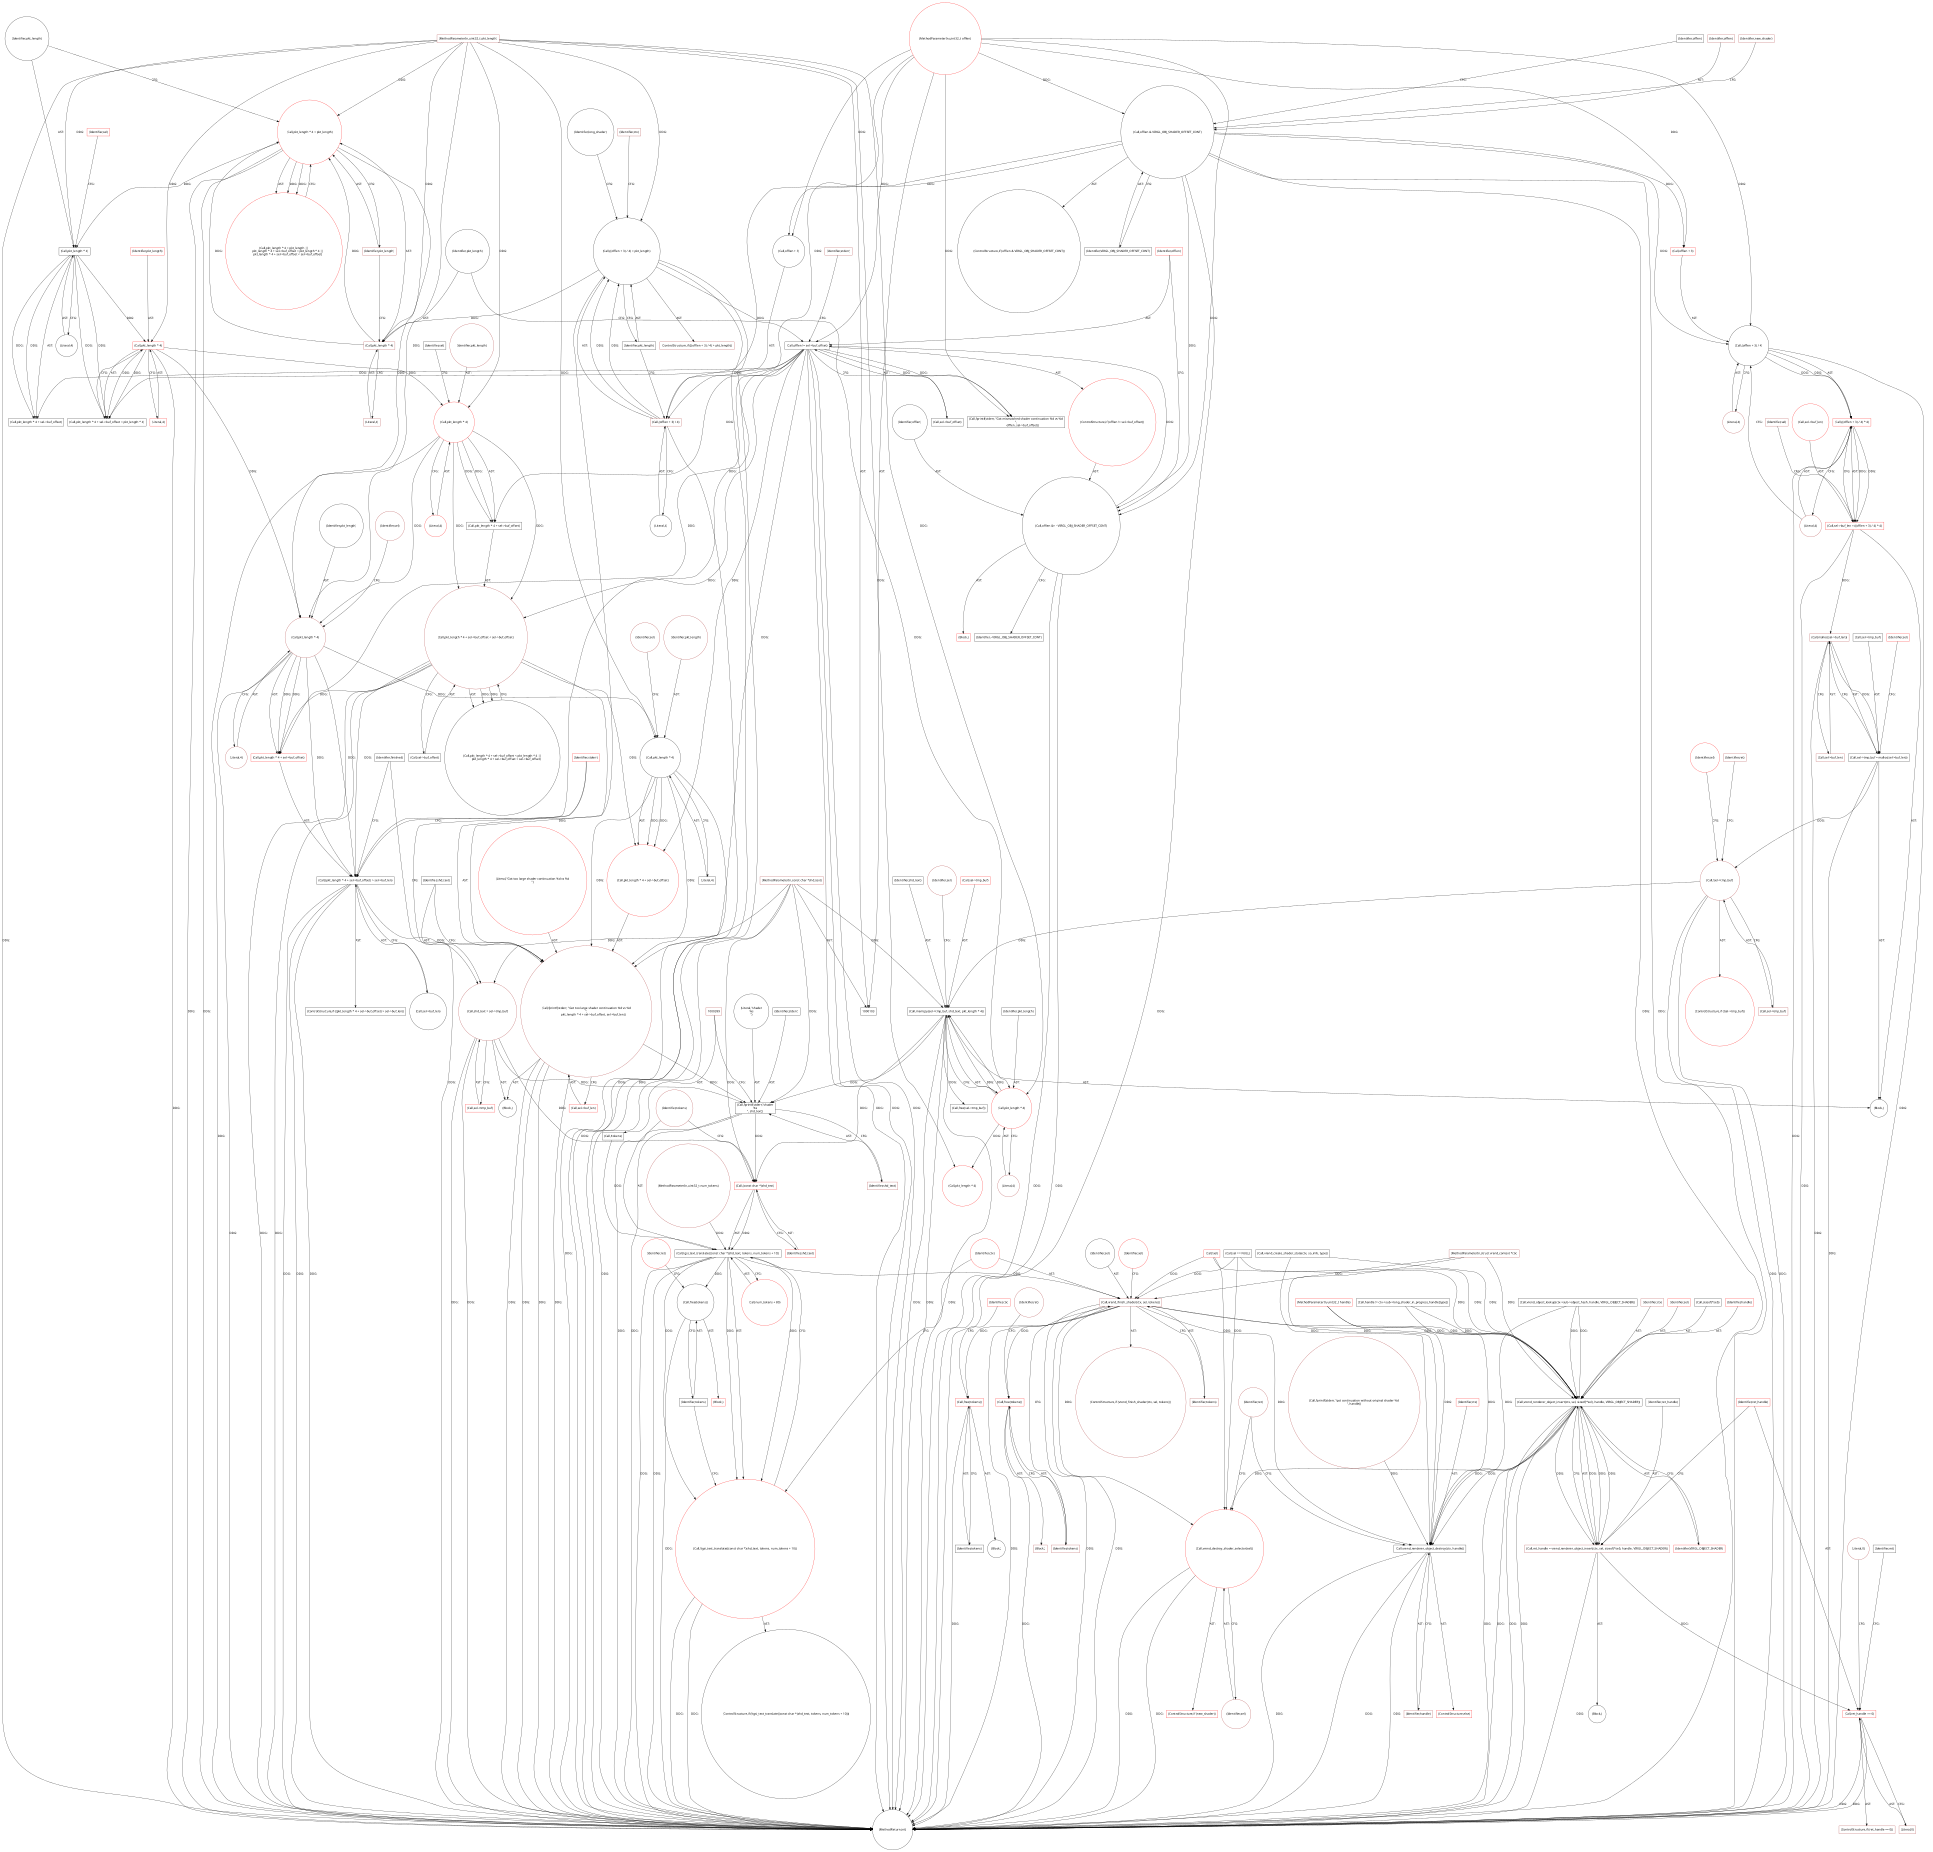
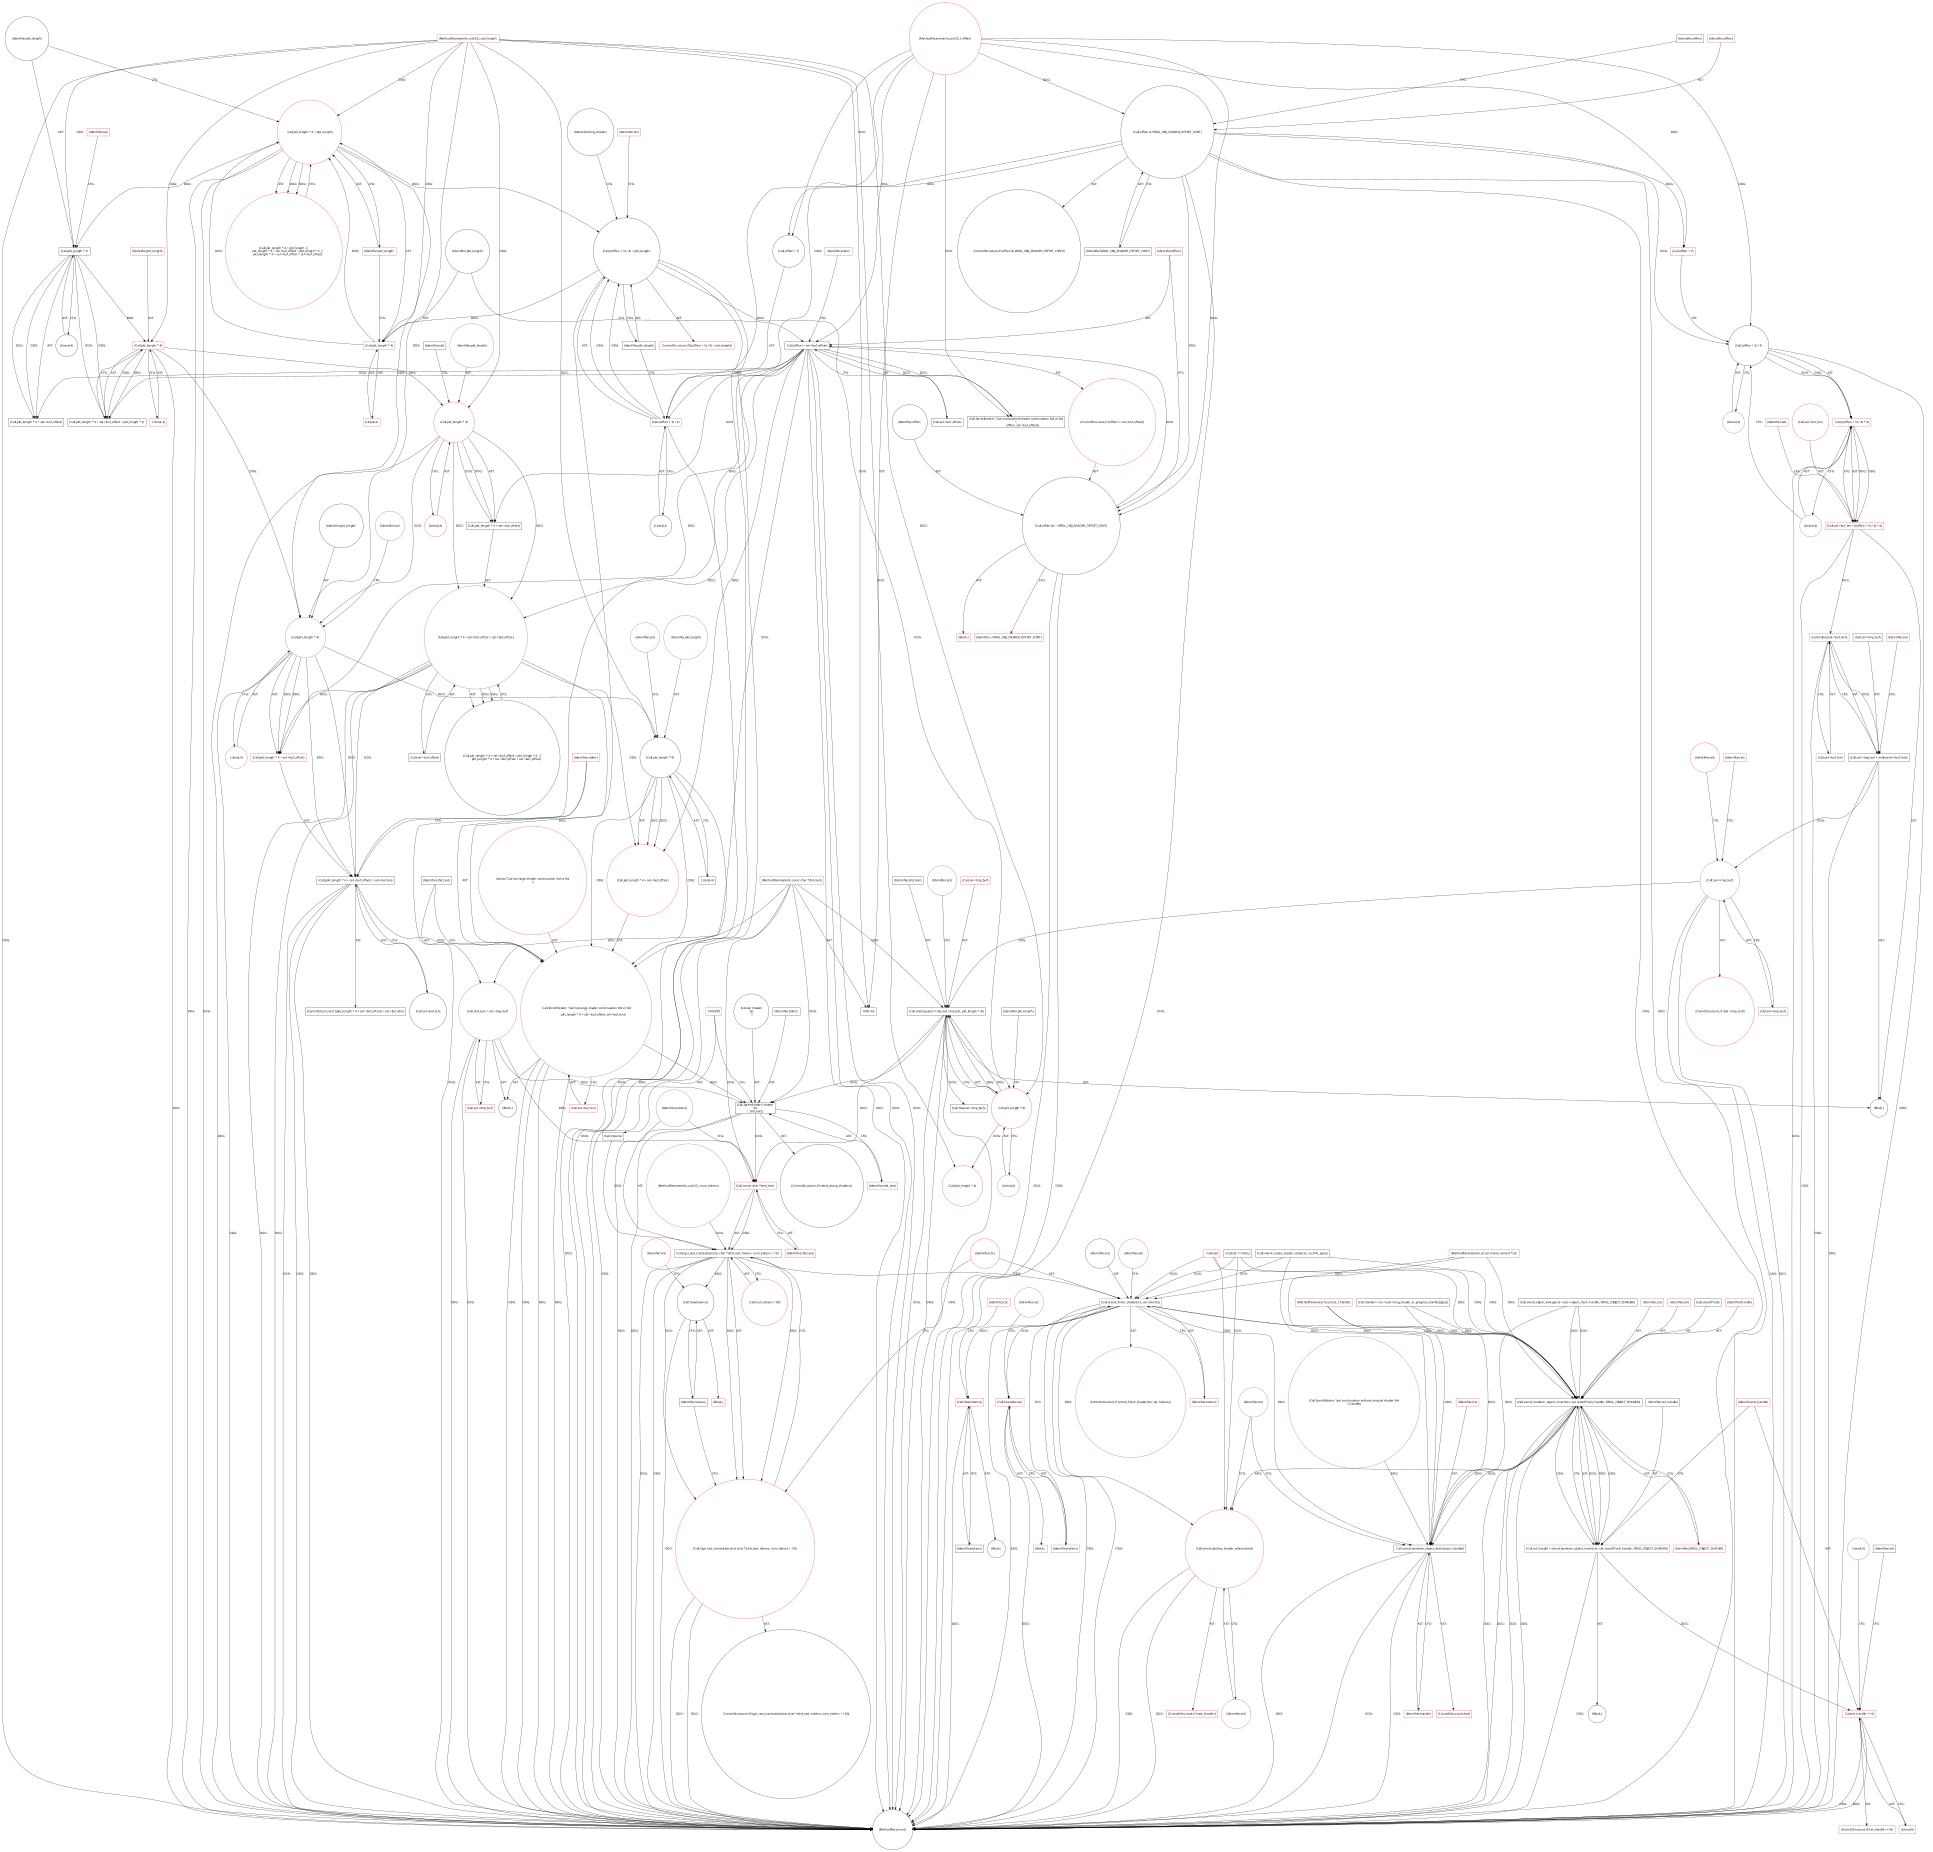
(1757, 39) -> none
(637, 81) -> (468, 188)
(864, 471) -> (864, 471)
(1009, 637) -> (1009, 637)
(390, 758) -> none
none -> (822, 1186)
none -> (1216, 1280)
